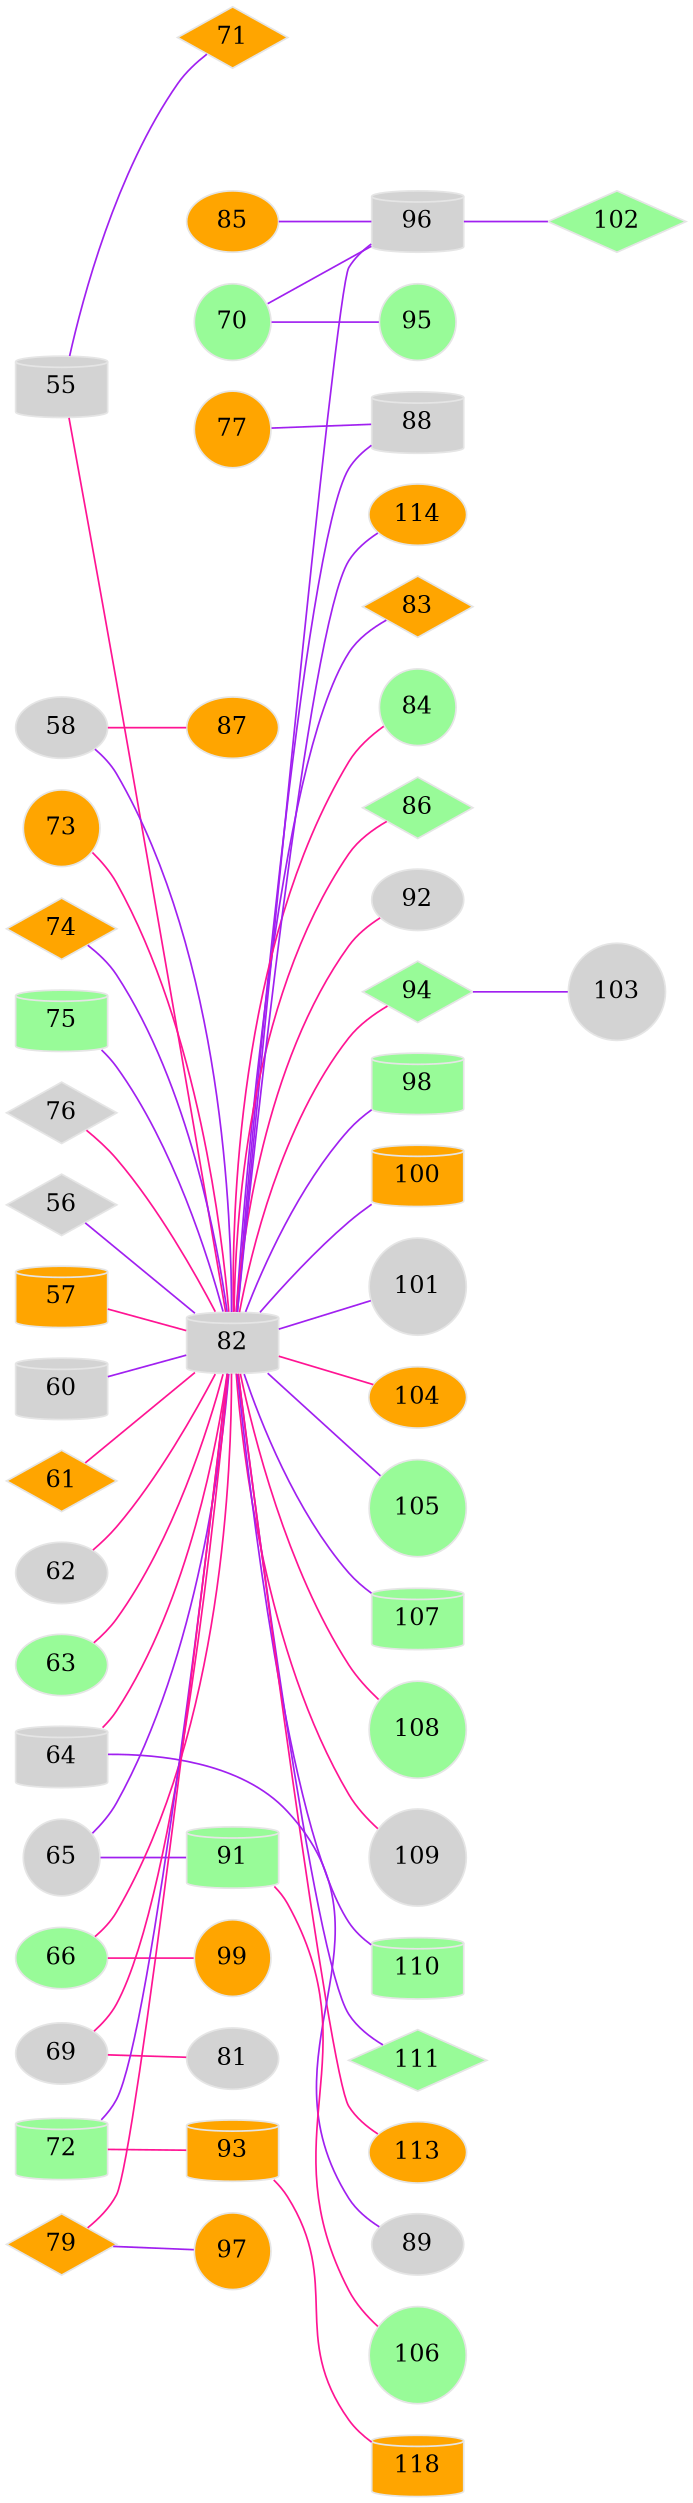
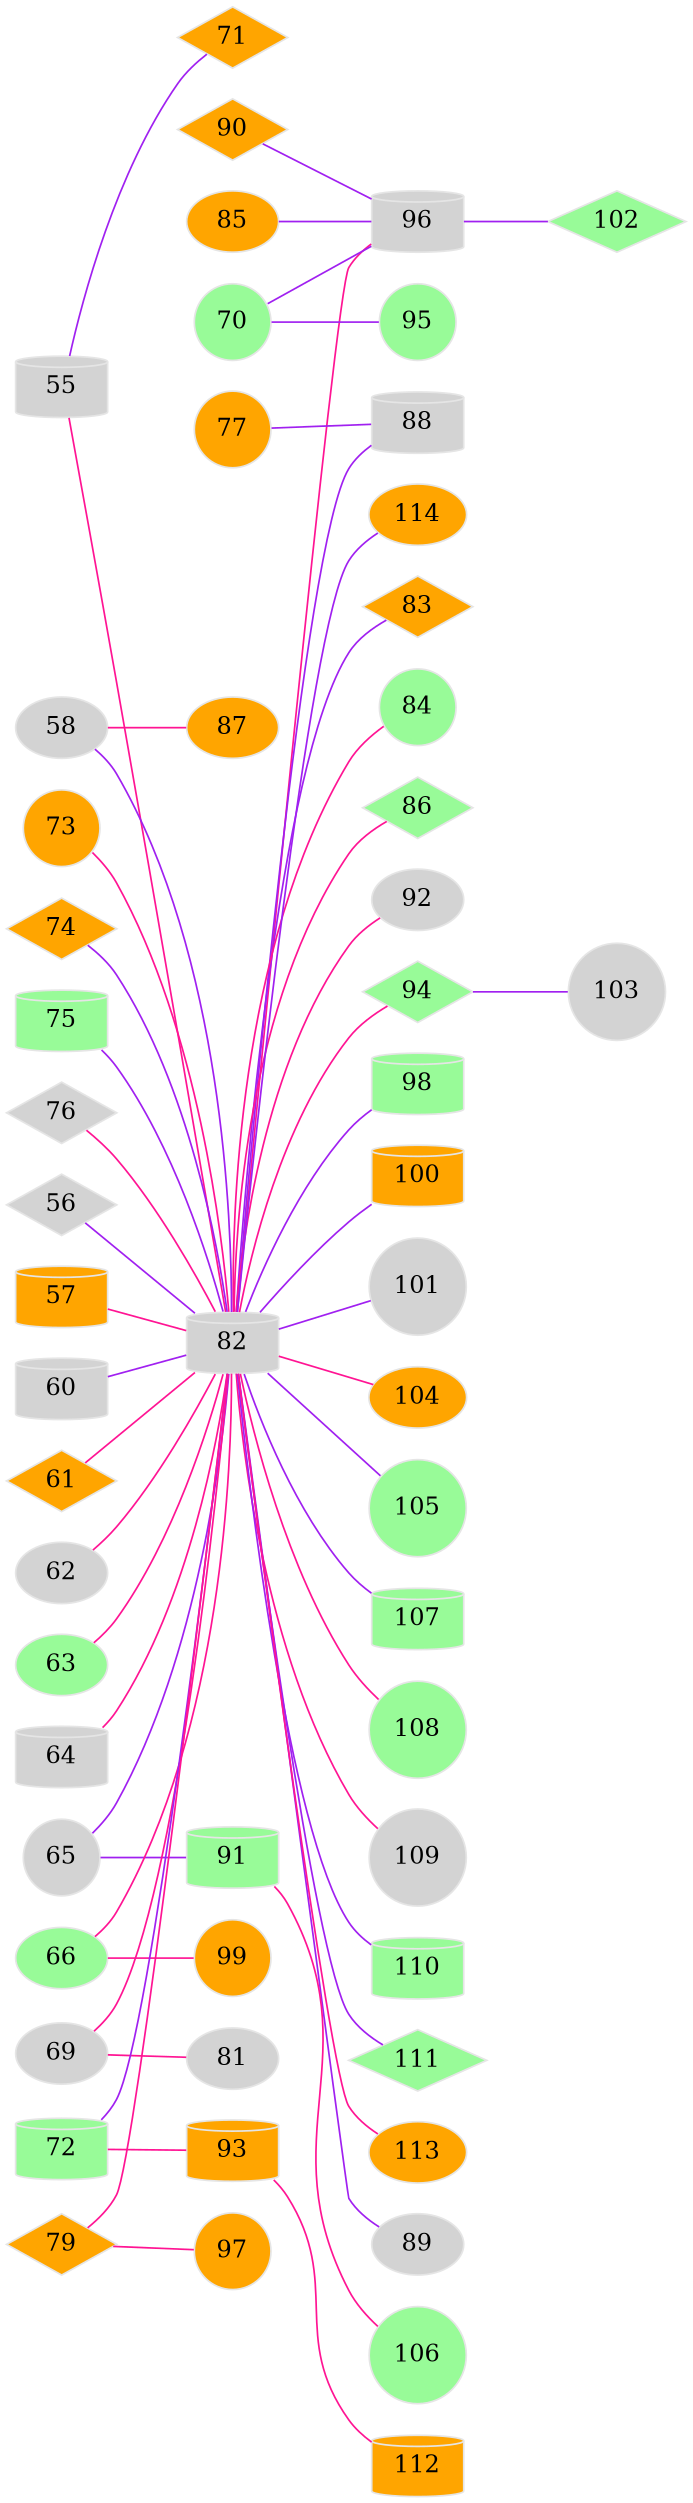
none -> (233, 130)
(312, 557) -> (312, 557)
(334, 1927) -> (296, 1807)
(153, 2248) -> (153, 2248)
(418, 2466) -> (418, 2466)
